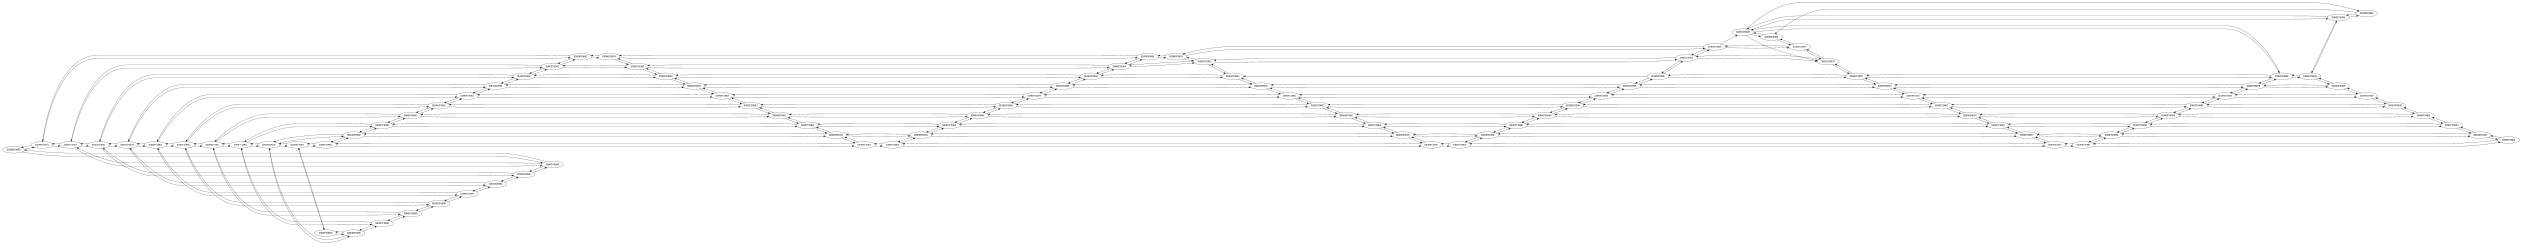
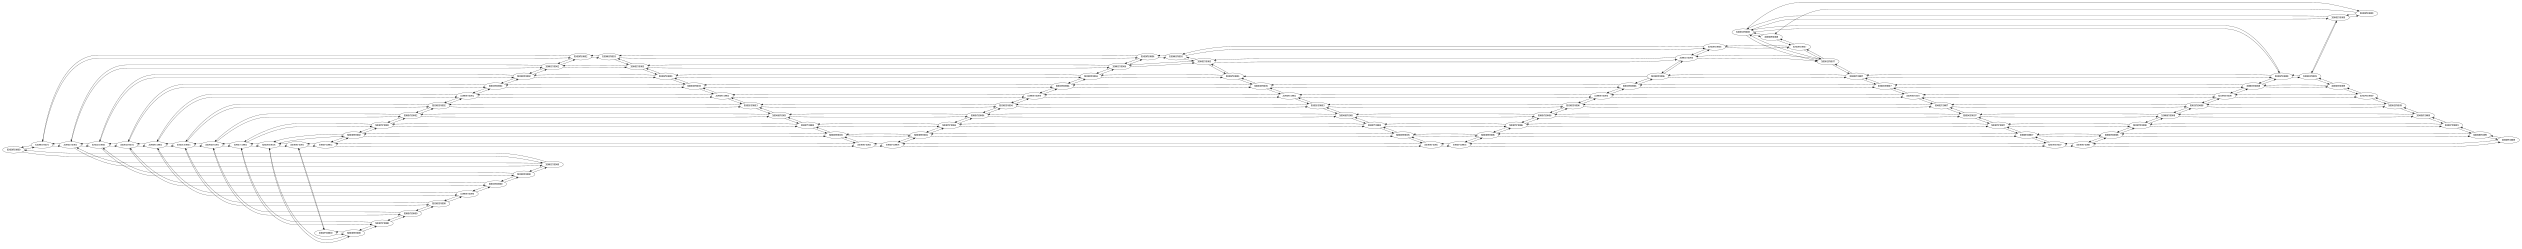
(1728, 40) -> (1785, 50)
